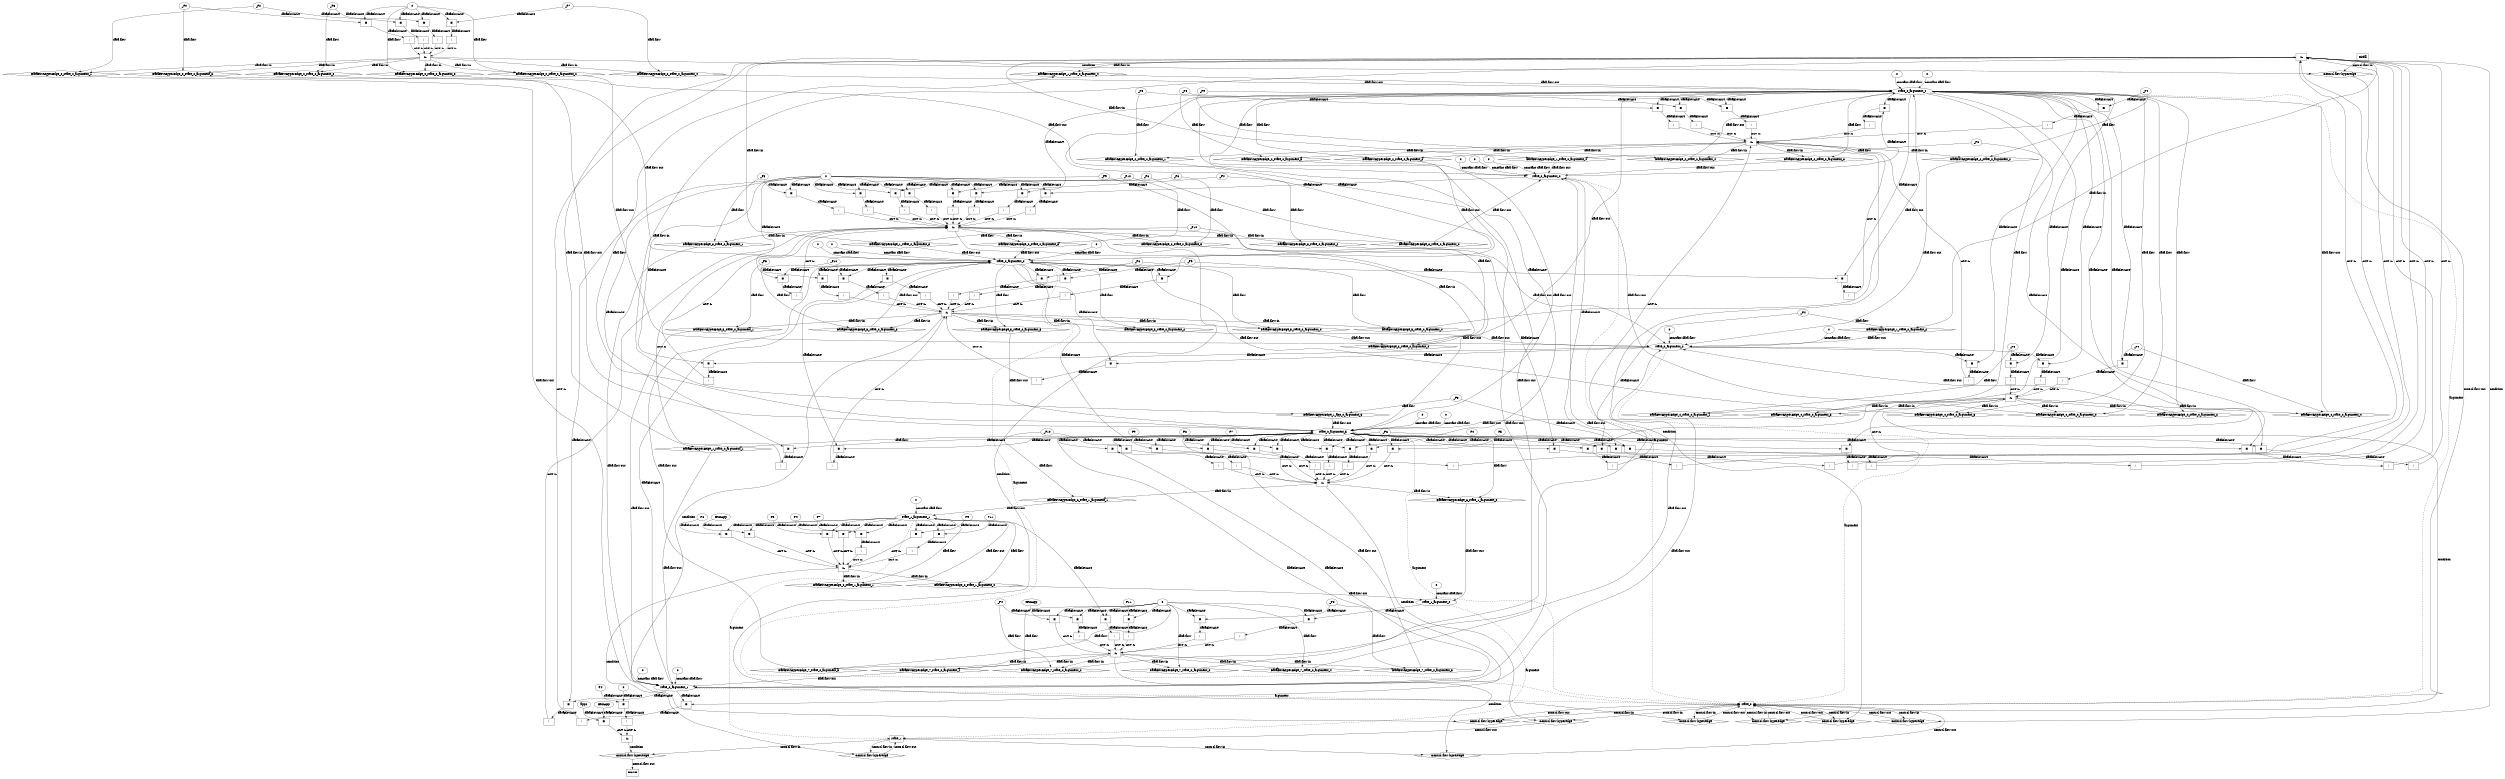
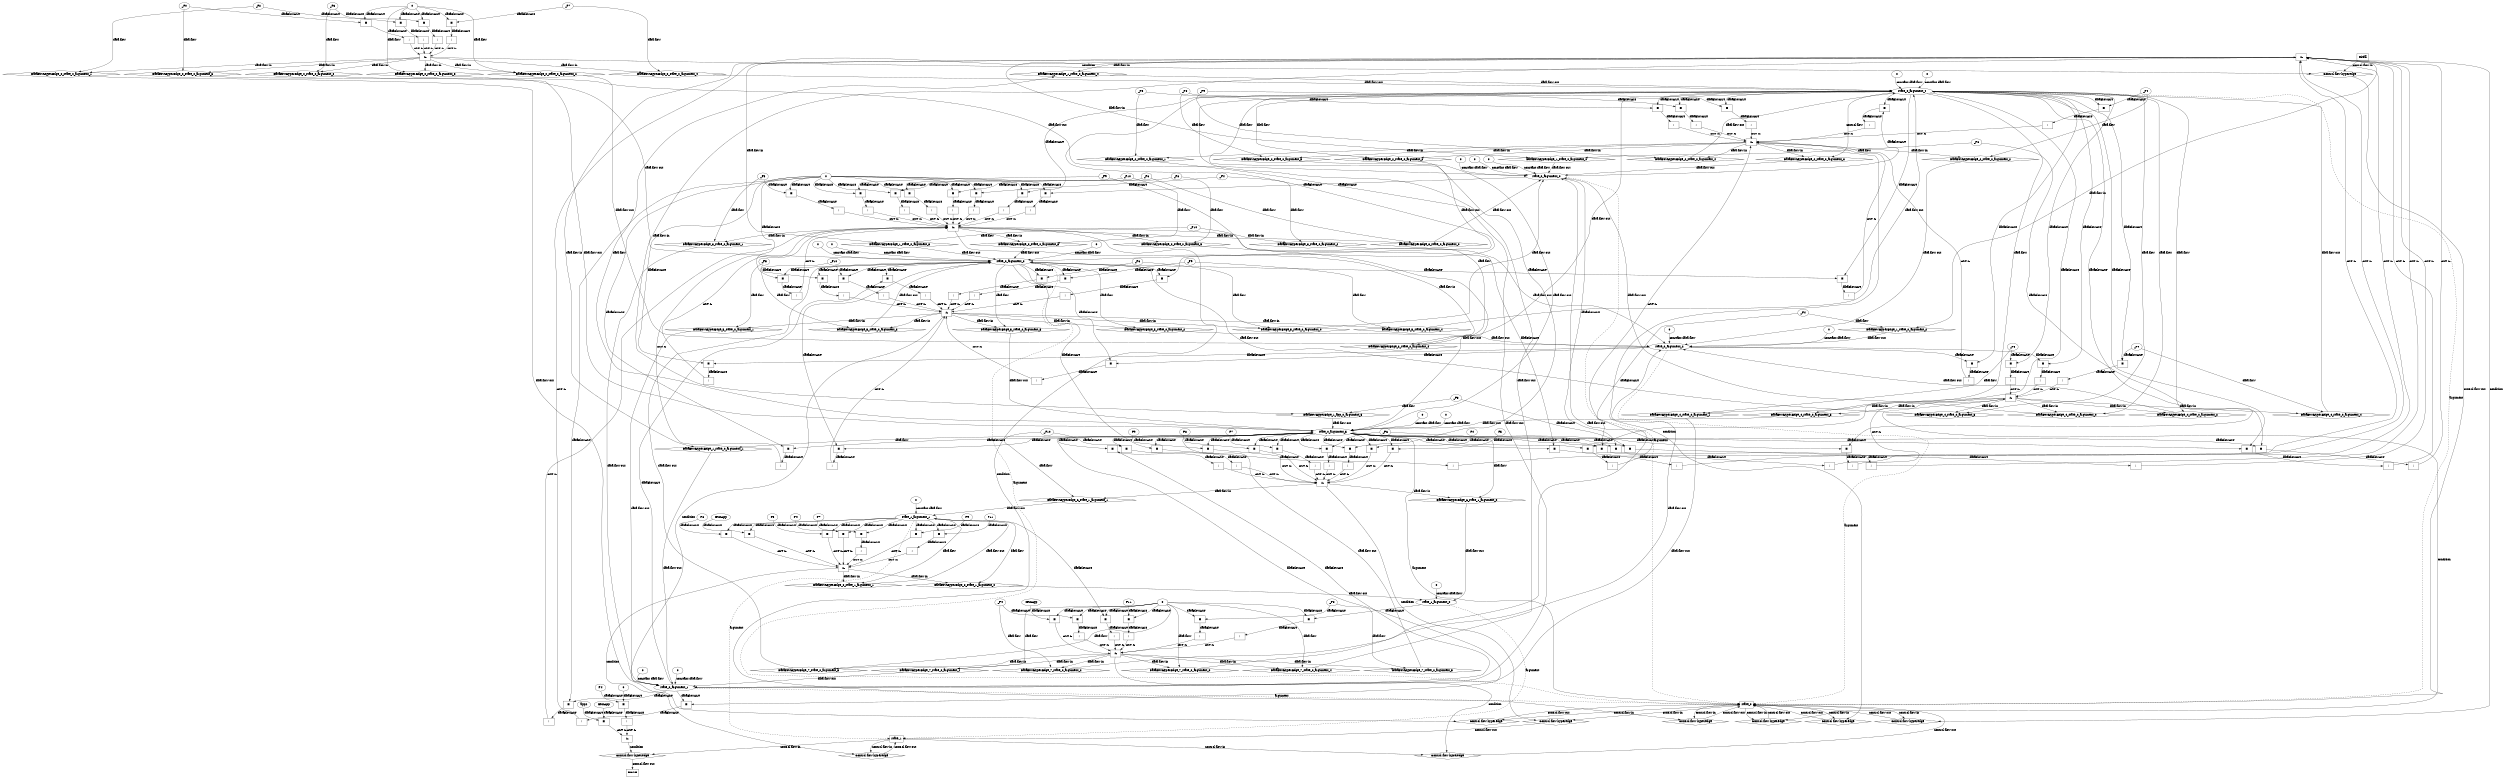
(1854, 125) -> (1854, 125)
(1344, 338) -> (1469, 302)
(1509, 601) -> (1509, 601)
